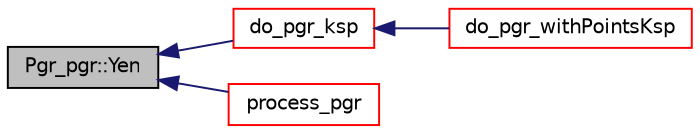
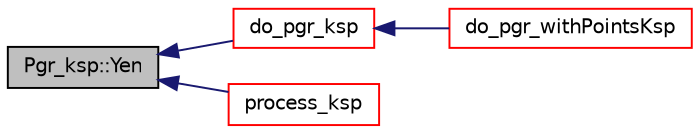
(83, 67) -> (83, 67)
(304, 105) -> (304, 105)
